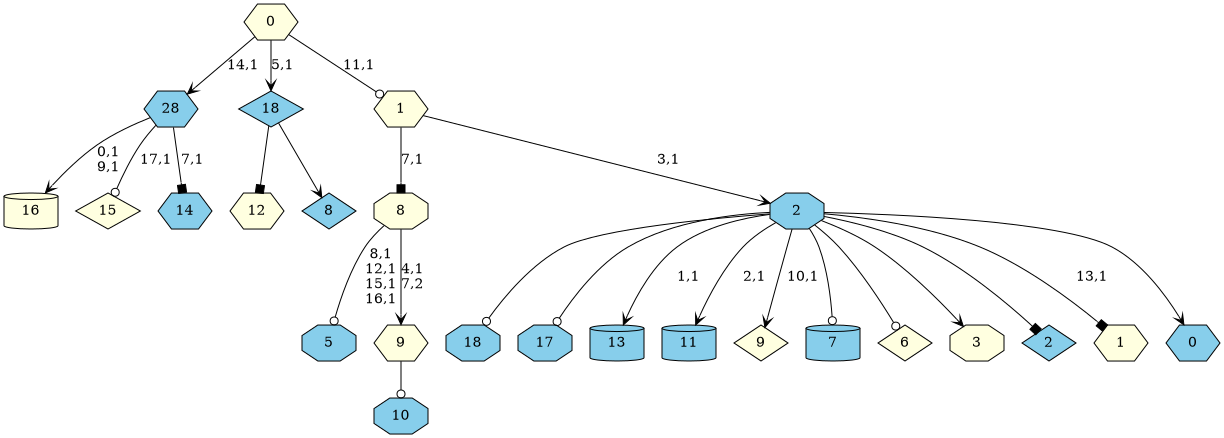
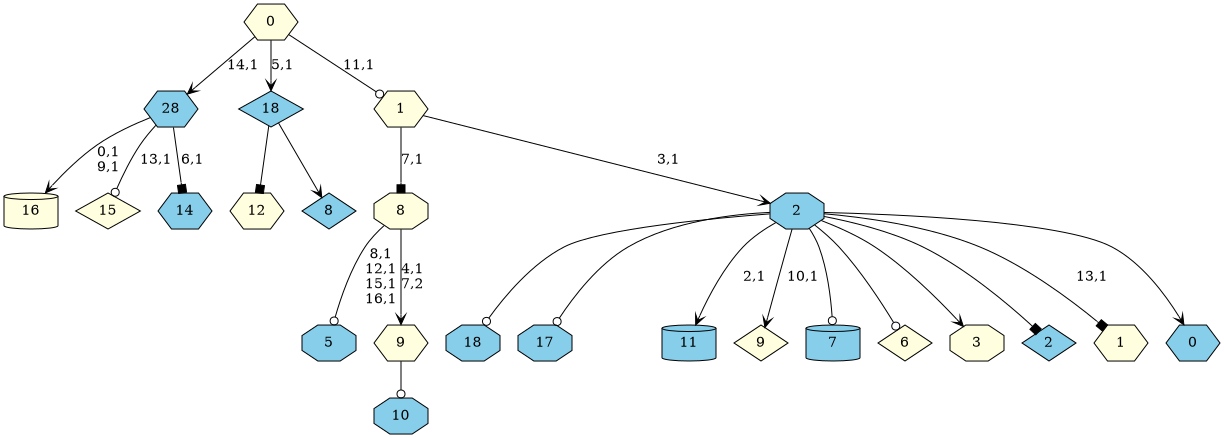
(156, 160) -> (156, 160)
(192, 160) -> (192, 160)
(617, 343) -> none
